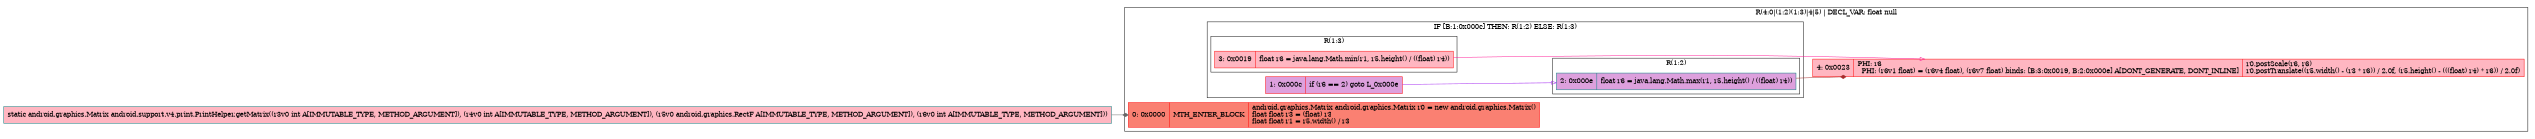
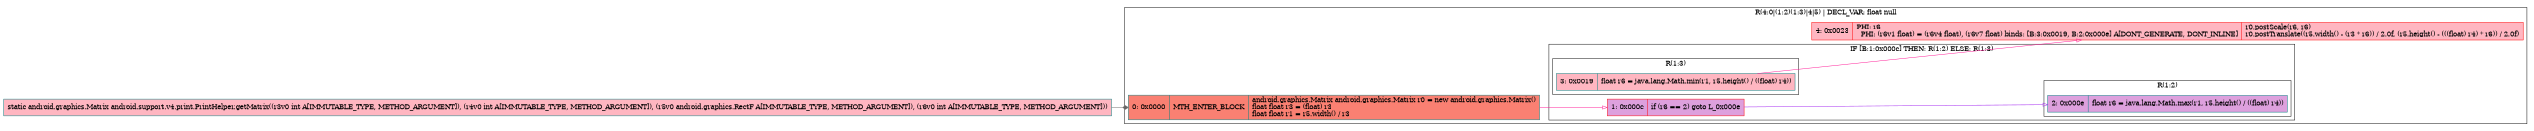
(1334, 60) -> (1676, 82)
(1818, 78) -> none
none -> (1571, 107)
(1334, 115) -> (1334, 107)
